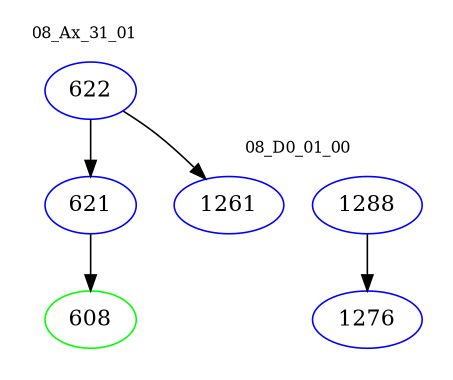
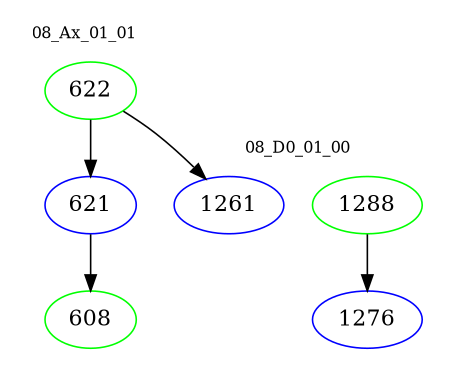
(84, 34) -> (84, 34)
(91, 91) -> (91, 91)
(367, 205) -> (367, 205)
